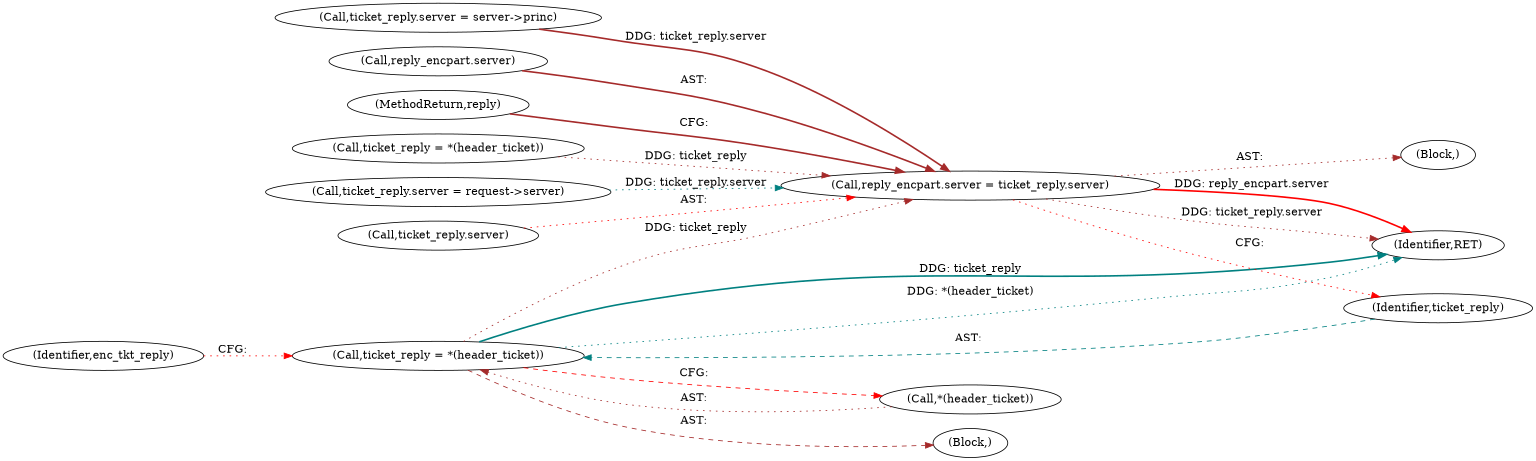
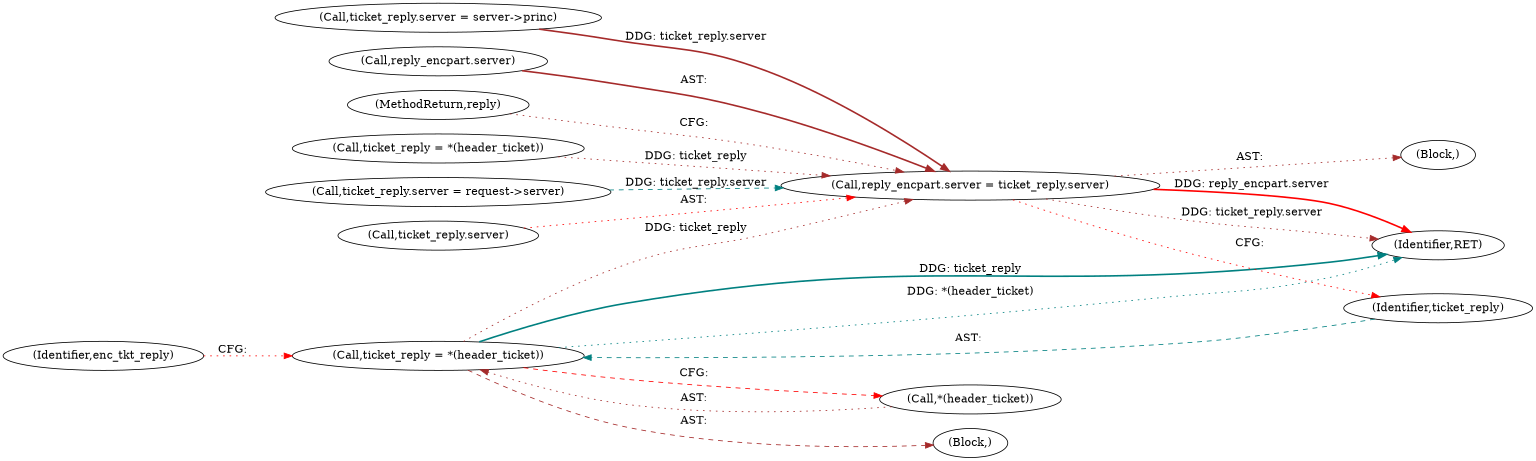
(703, 138) -> (703, 138)
(692, 189) -> (692, 189)
